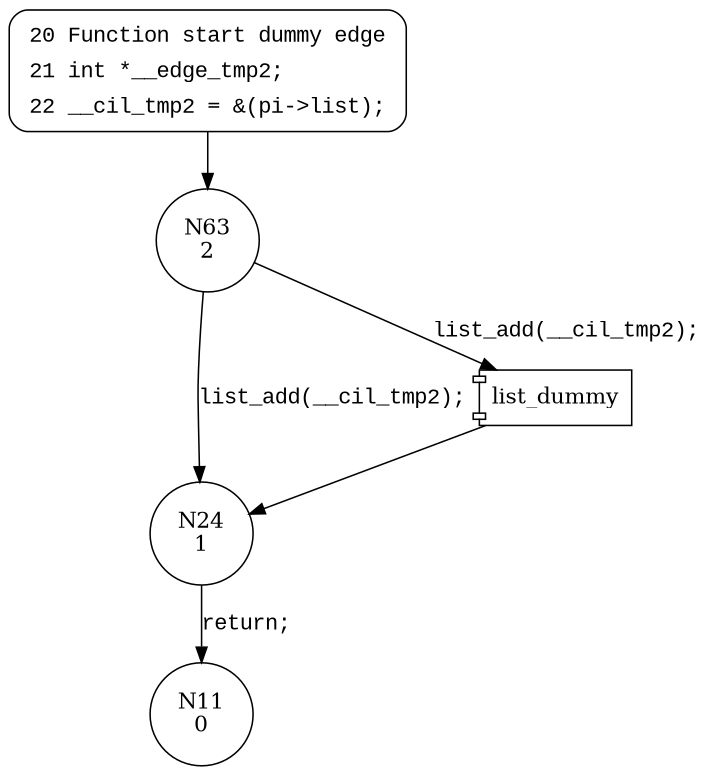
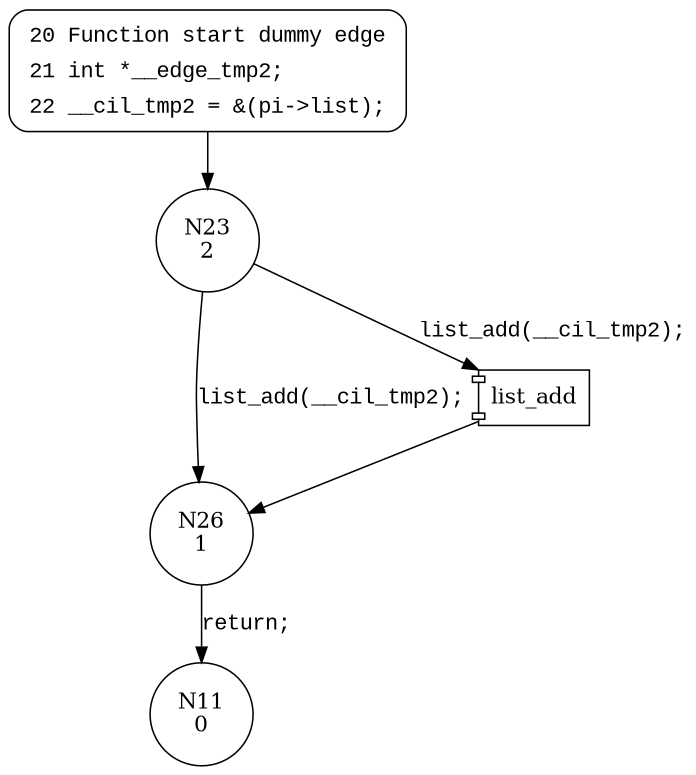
(208, 240) -> (208, 240)
(556, 398) -> (534, 398)
(202, 534) -> (202, 534)
